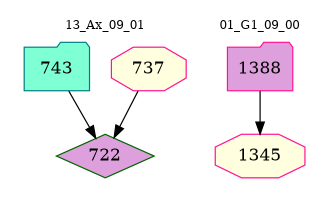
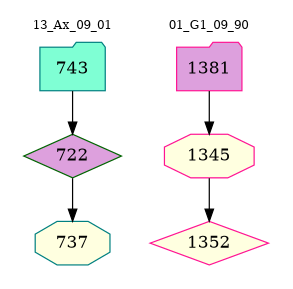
(260, 26) -> (209, 26)
(149, 69) -> (73, 243)
(260, 69) -> (209, 69)
(129, 109) -> (73, 194)
none -> (209, 243)
